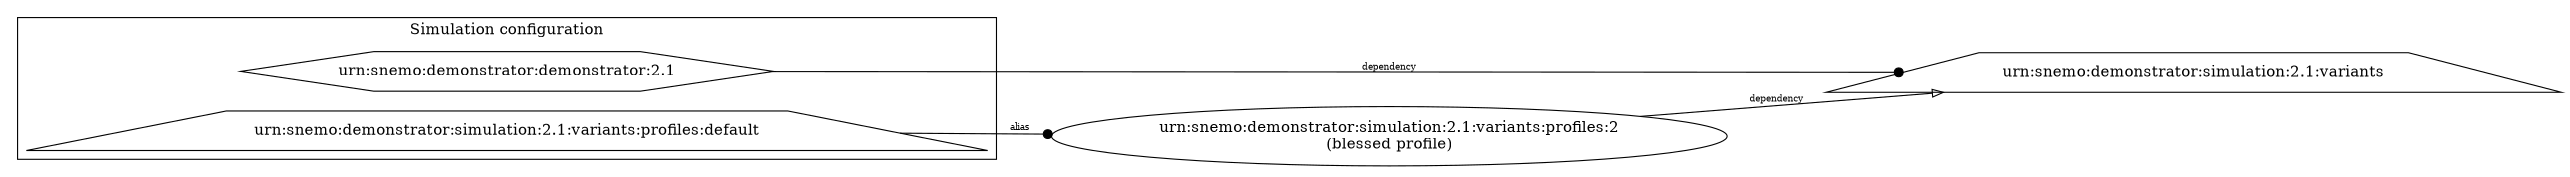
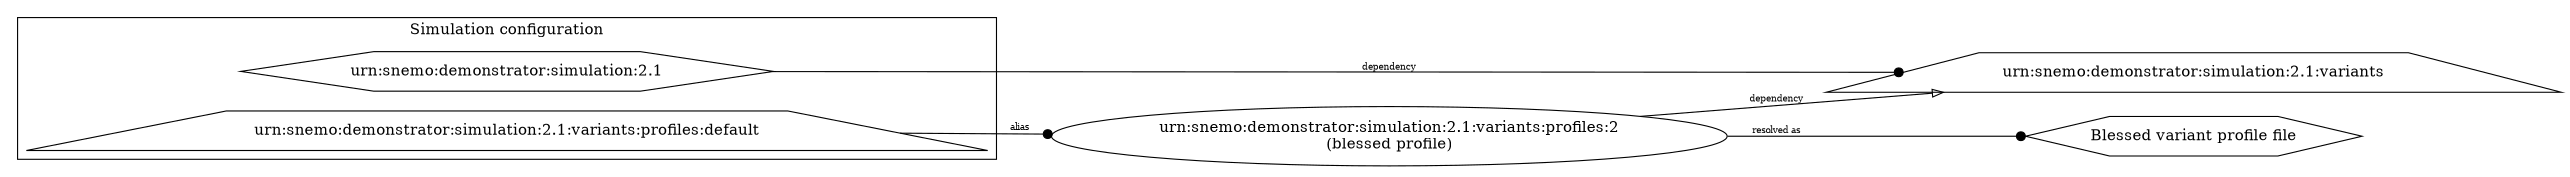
(507, 71) -> (507, 71)
none -> (2194, 136)
